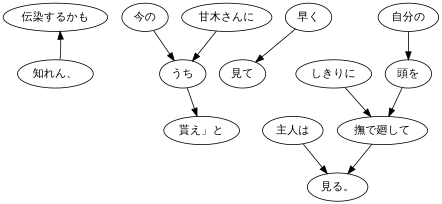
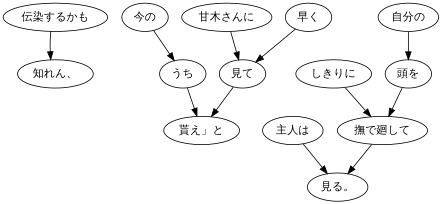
(207, 43) -> (234, 42)
(61, 49) -> (50, 41)
none -> (225, 99)
